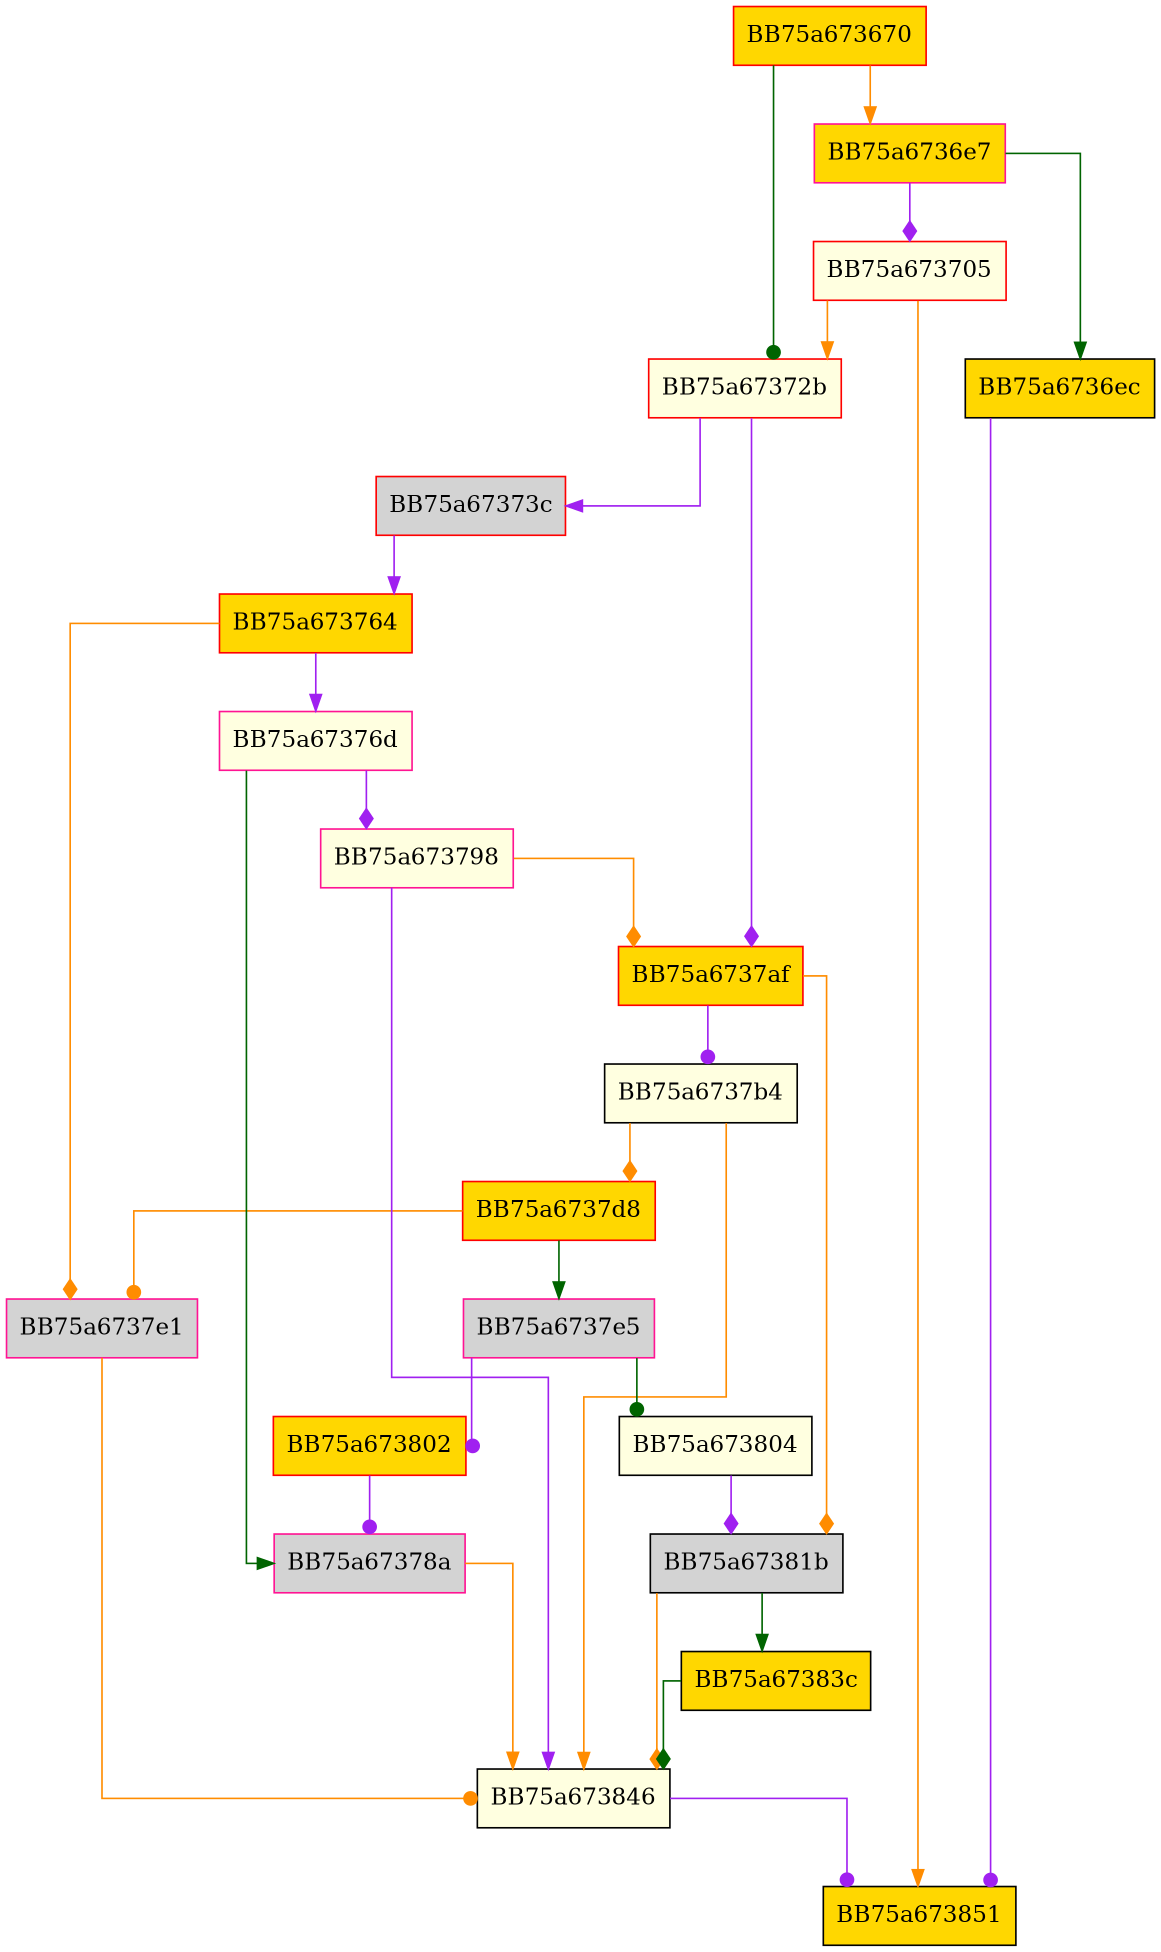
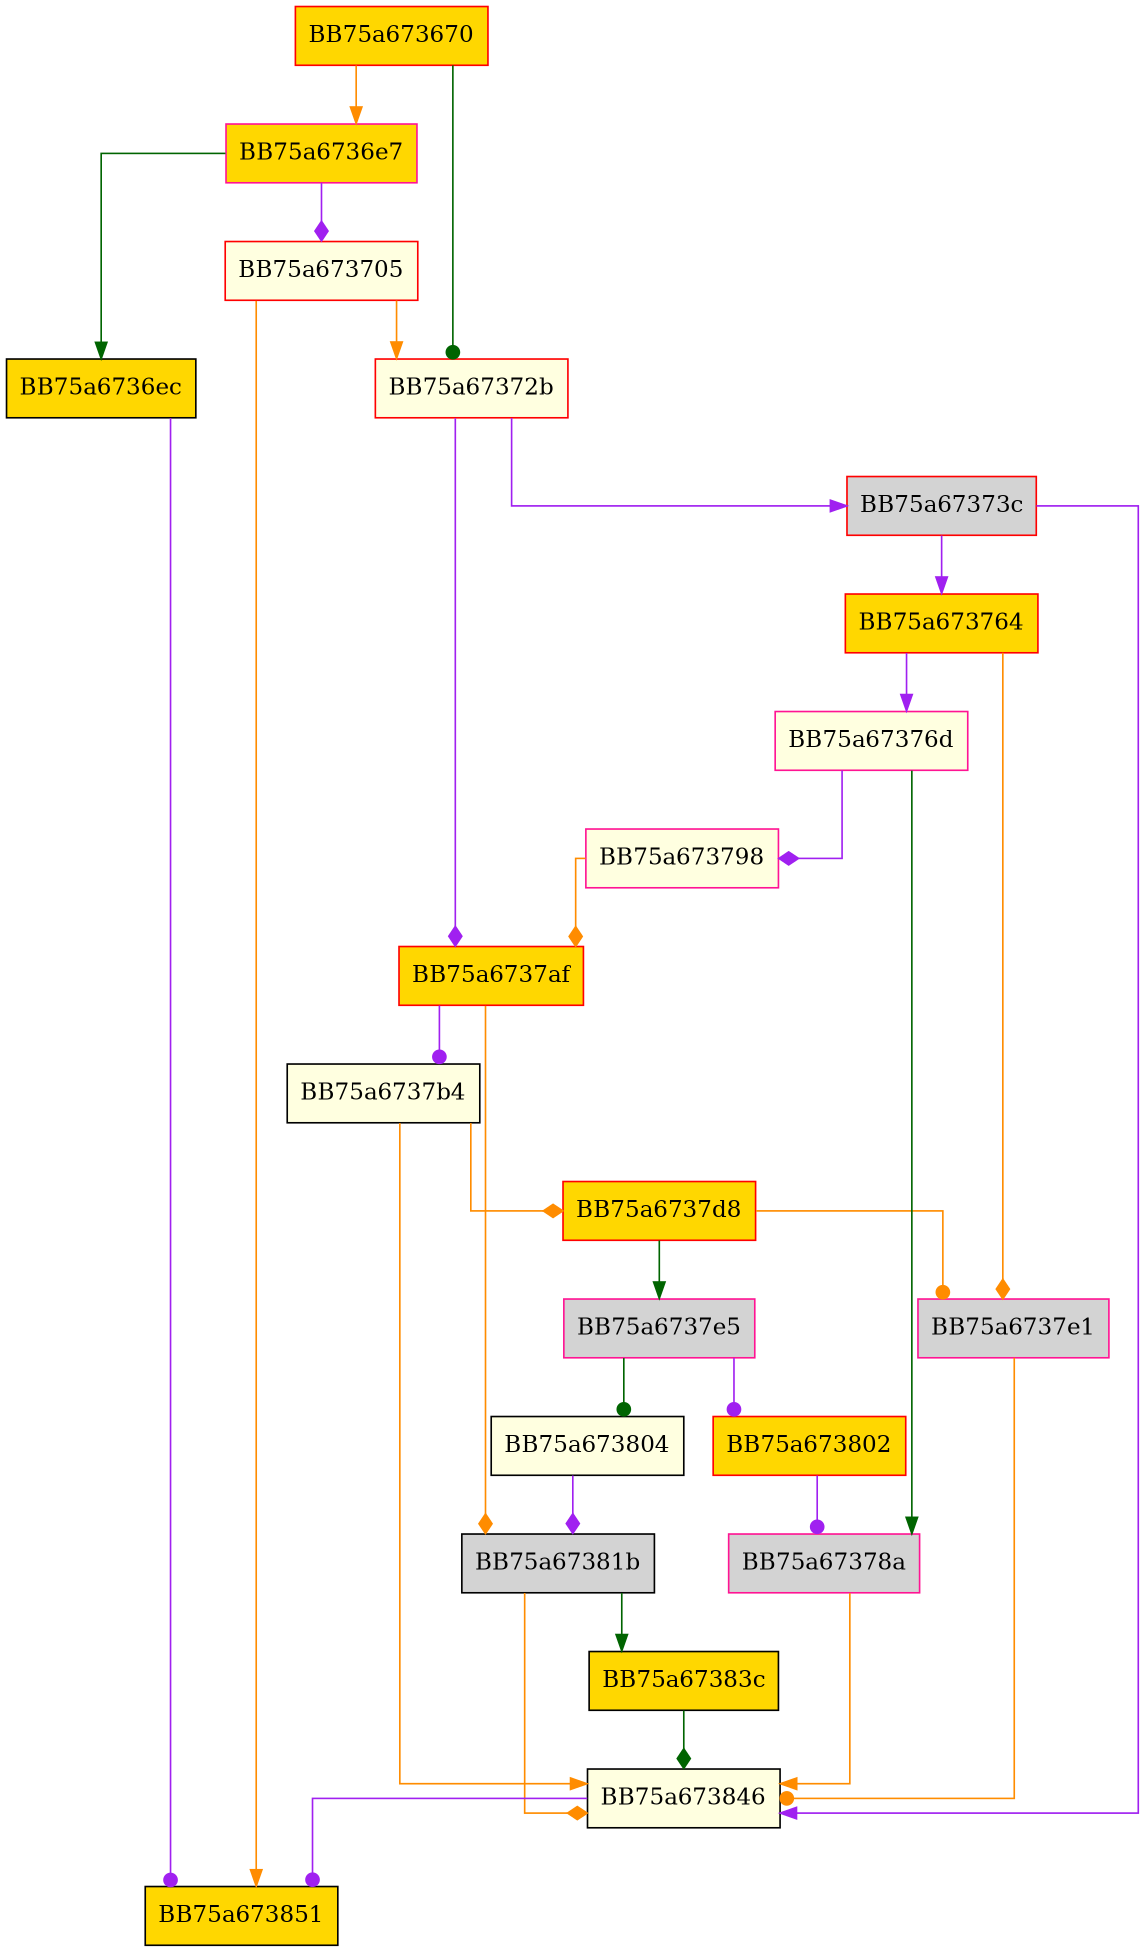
(413, 1377) -> (1138, 1280)
